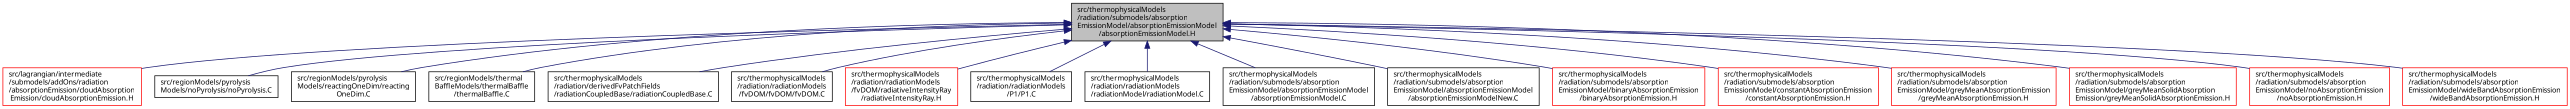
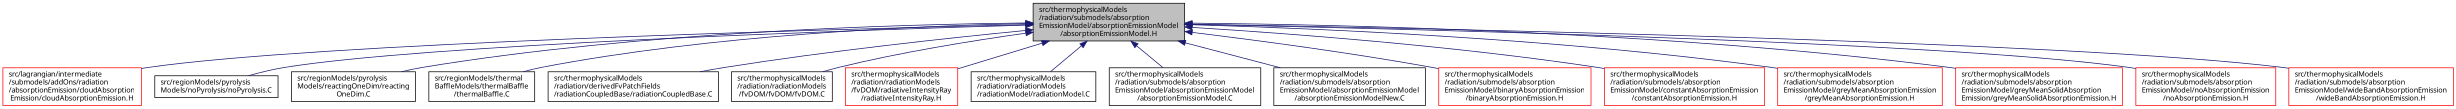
(1021, 87) -> none
